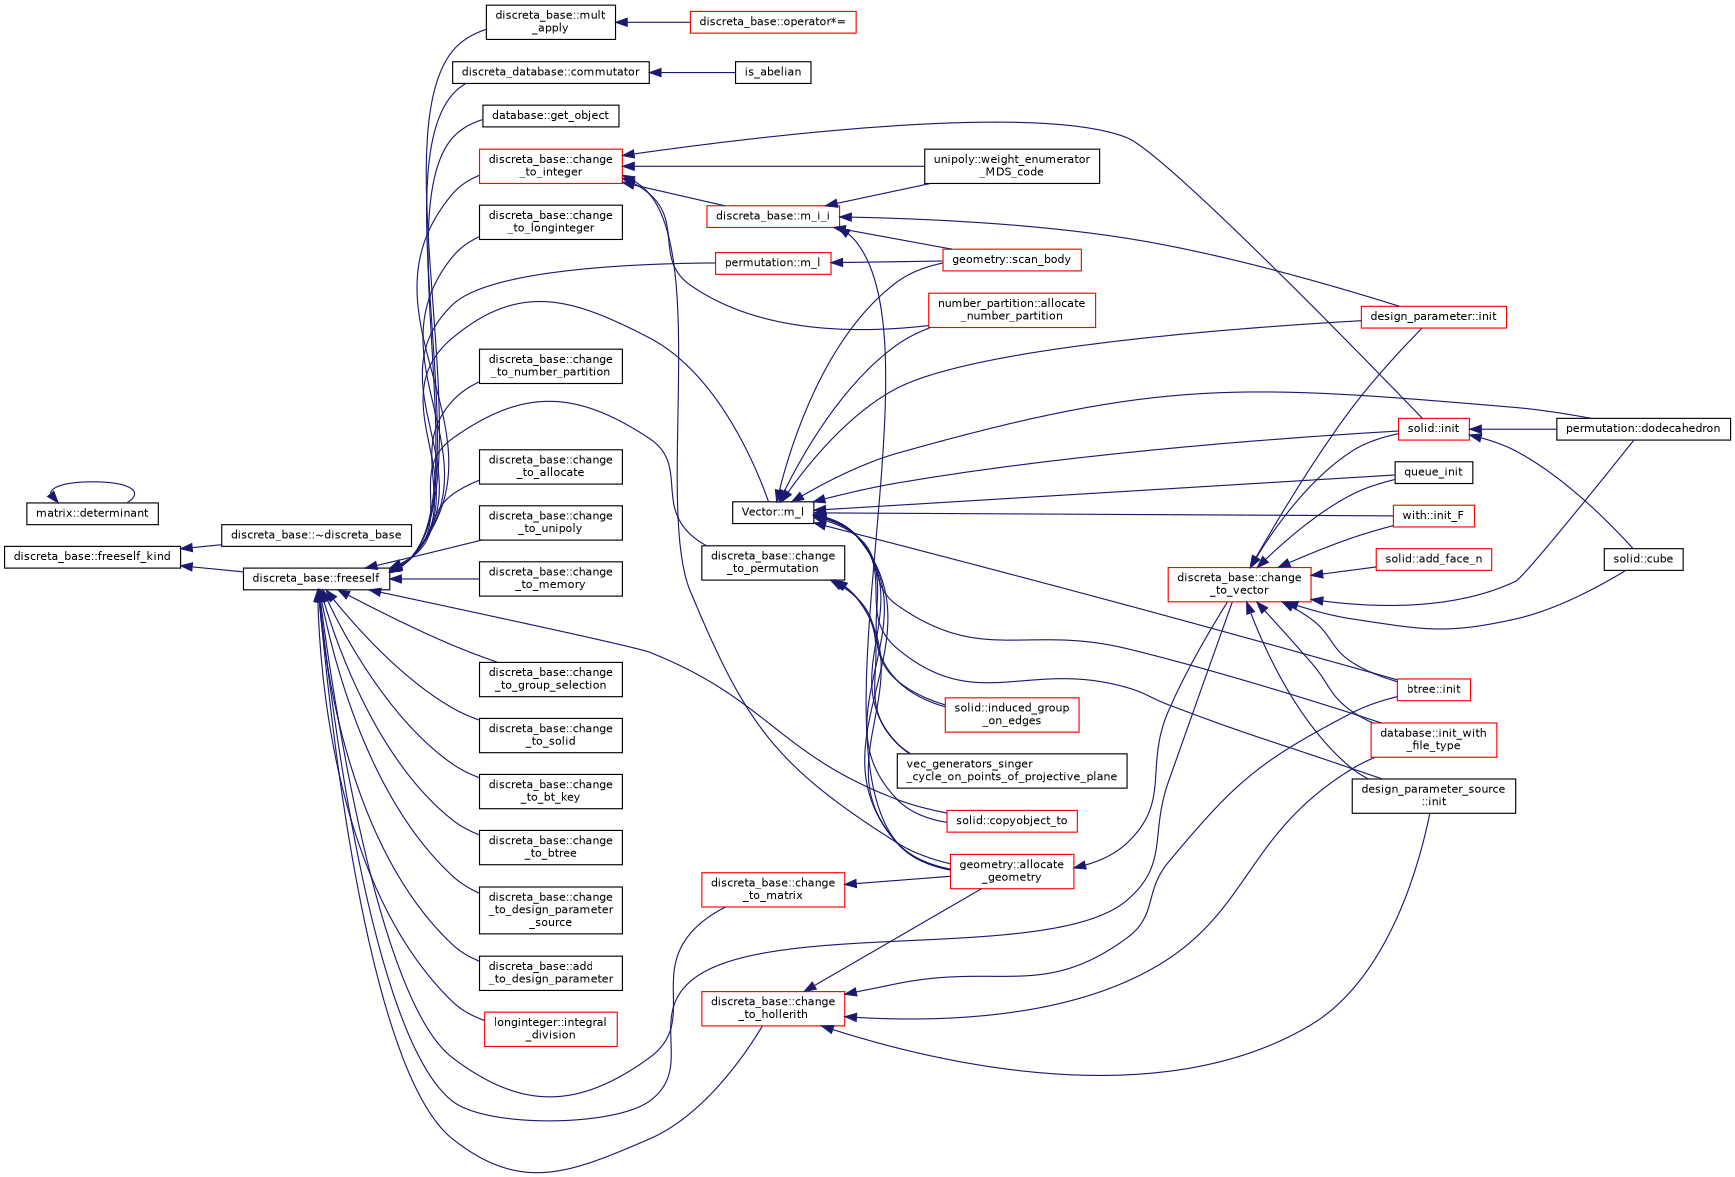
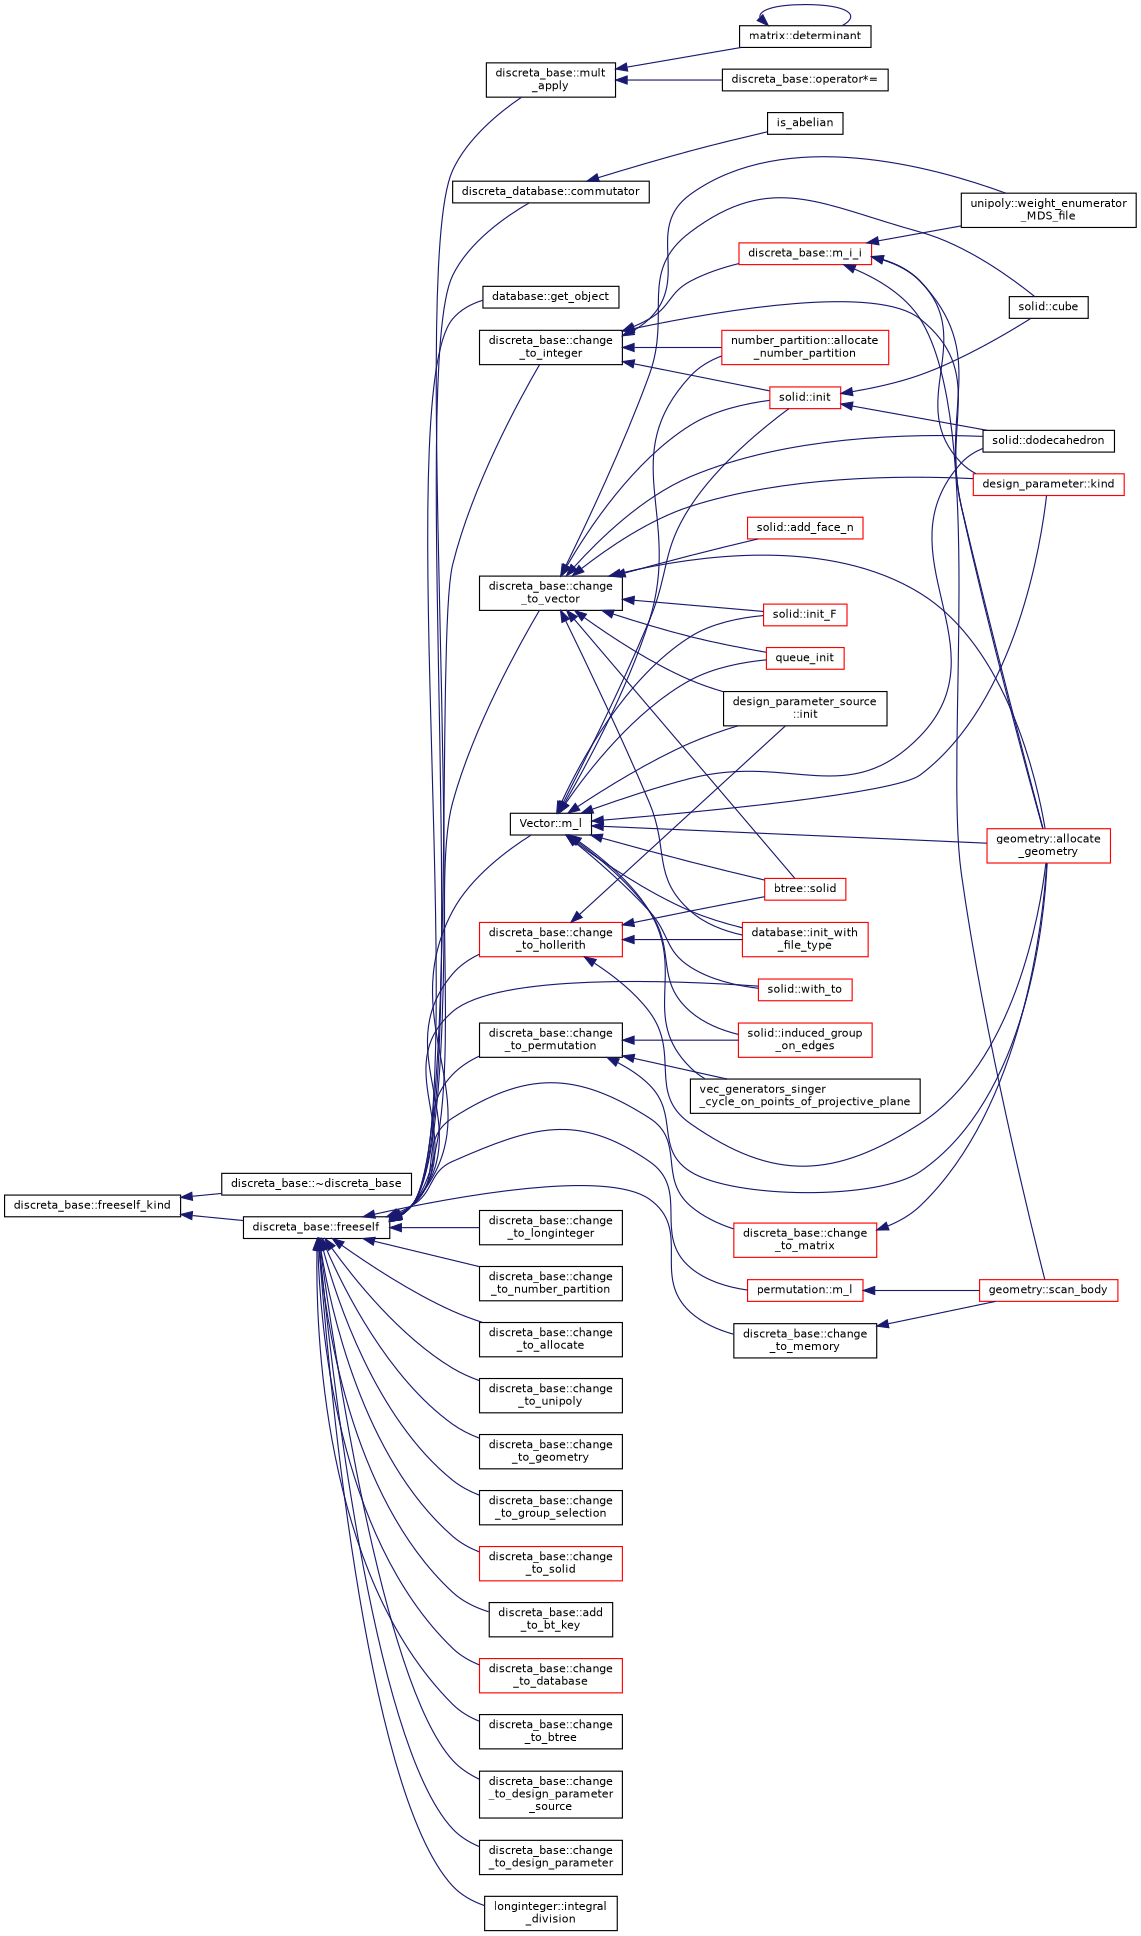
(773, 22) -> (805, 80)
none -> (684, 57)
(551, 166) -> (551, 347)
(1012, 166) -> (1049, 210)
(1434, 317) -> (1049, 485)
(834, 355) -> (942, 1313)
(1644, 429) -> (1049, 441)
(1434, 473) -> (805, 658)
(1434, 516) -> (805, 615)
(1240, 585) -> (551, 593)
(1434, 690) -> (805, 889)
(551, 736) -> (551, 1564)
(1159, 742) -> (905, 586)
(551, 792) -> (551, 1620)
(1012, 821) -> (805, 990)
(551, 973) -> (551, 1857)
(551, 1029) -> (551, 1913)
none -> (551, 1452)
none -> (551, 1676)
